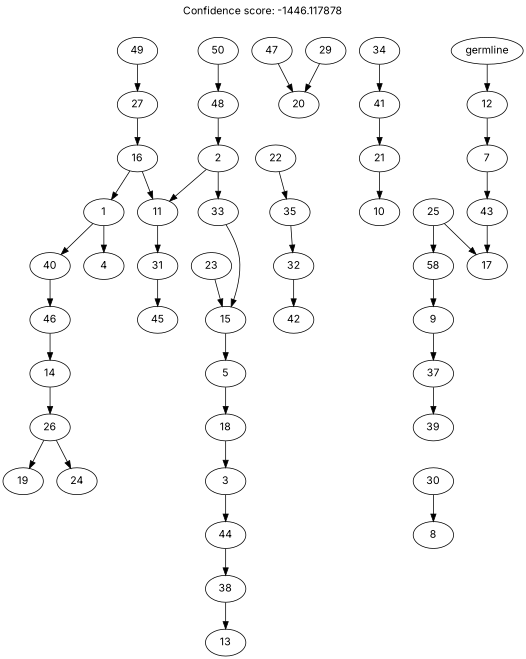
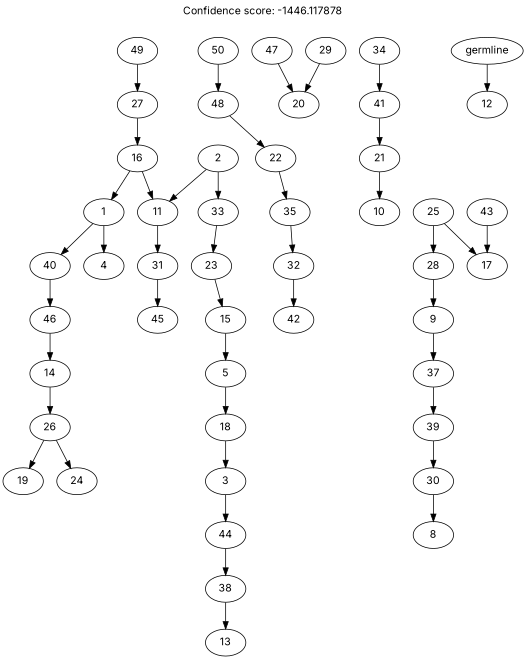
(218, 128) -> (244, 129)
(487, 158) -> none
(240, 261) -> (215, 235)
(433, 266) -> (433, 266)
none -> (433, 451)
